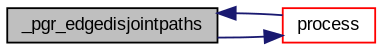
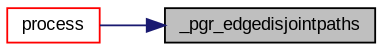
(241, 37) -> none
